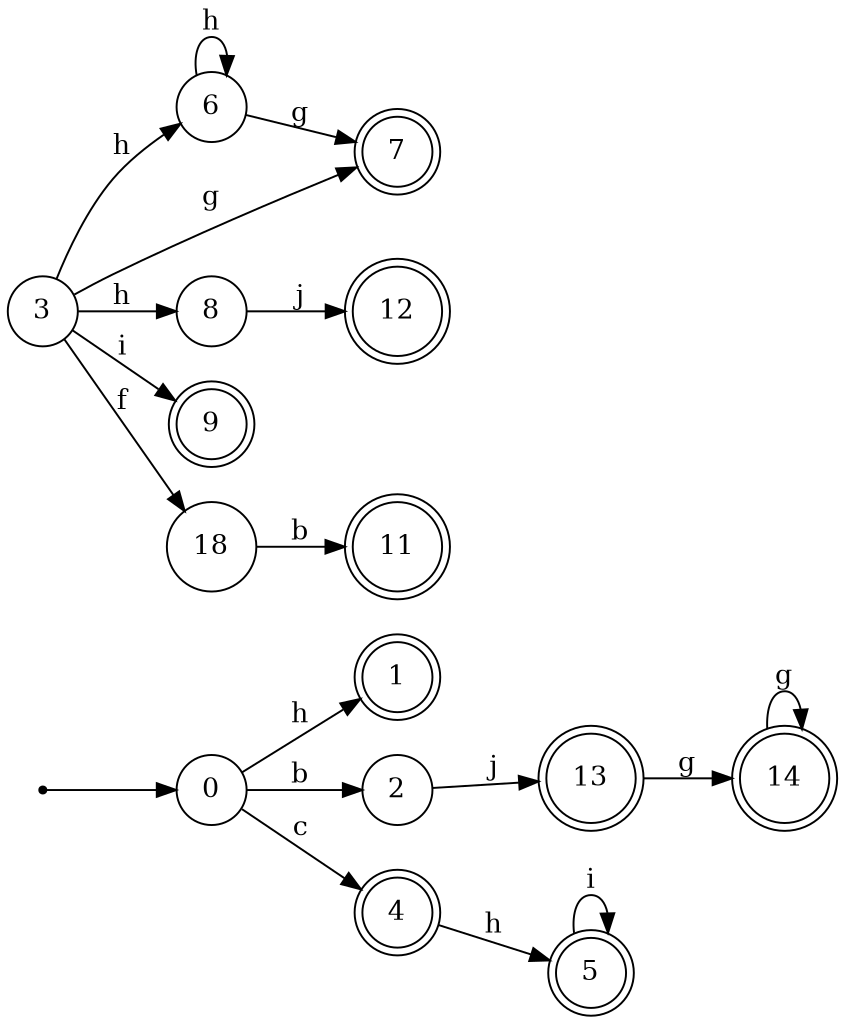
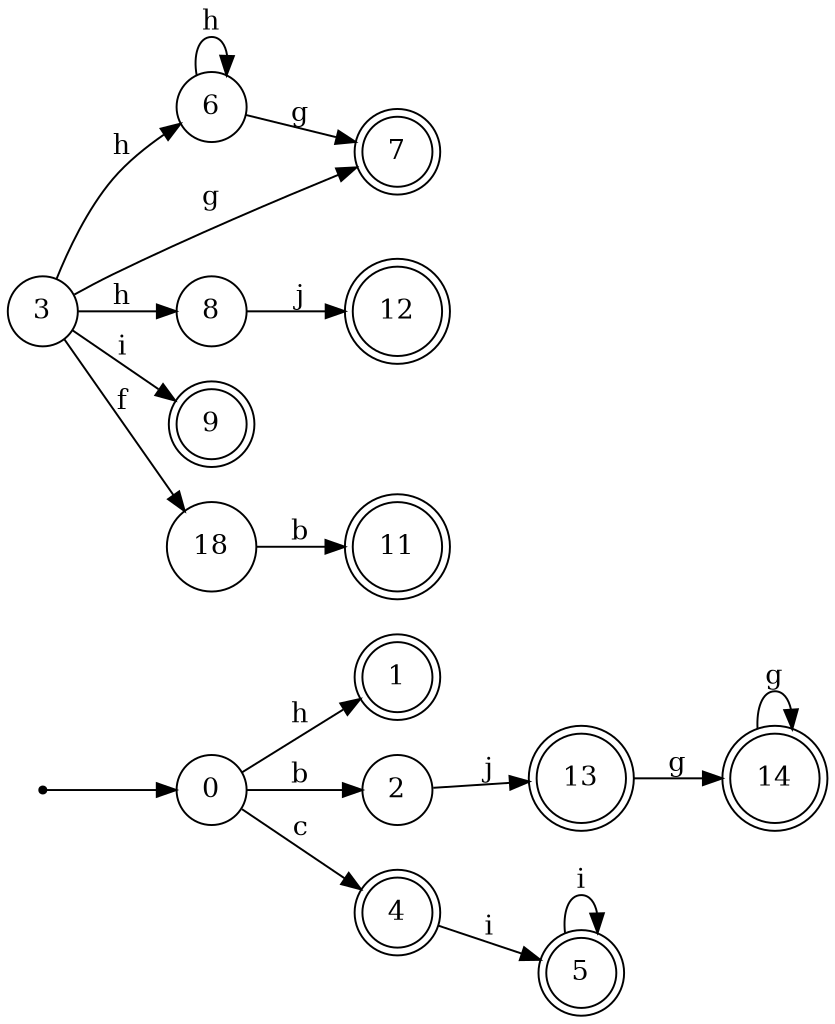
(494, 925) -> (489, 927)
